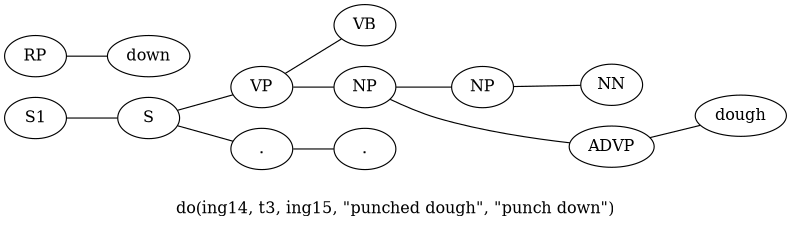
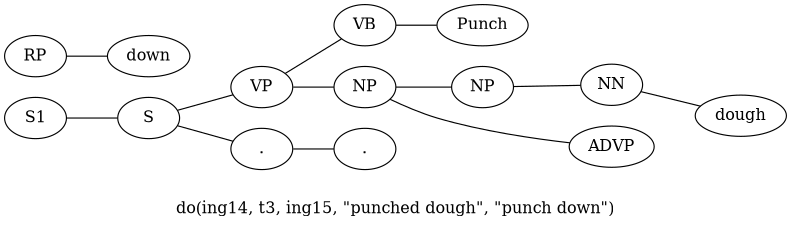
none -> (483, 25)
(675, 132) -> (671, 99)
